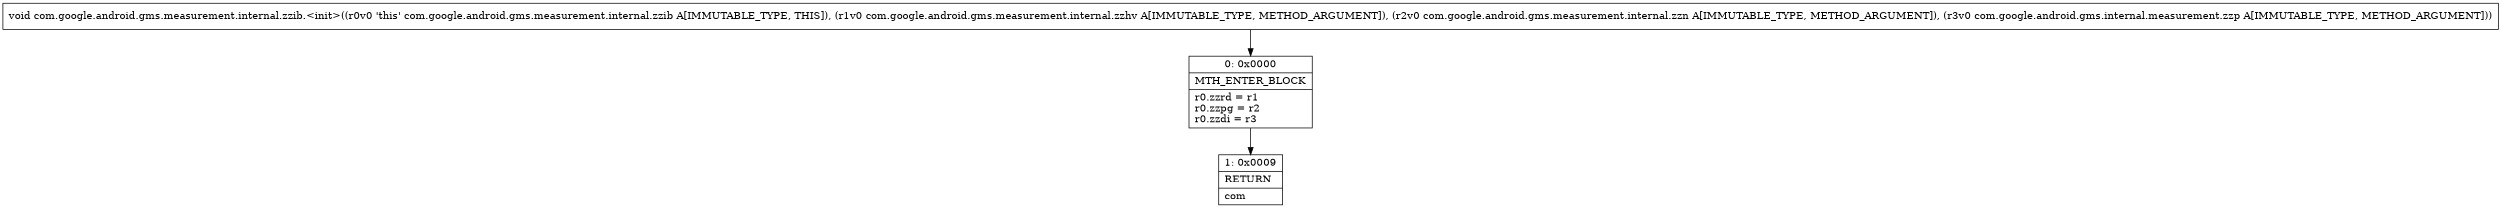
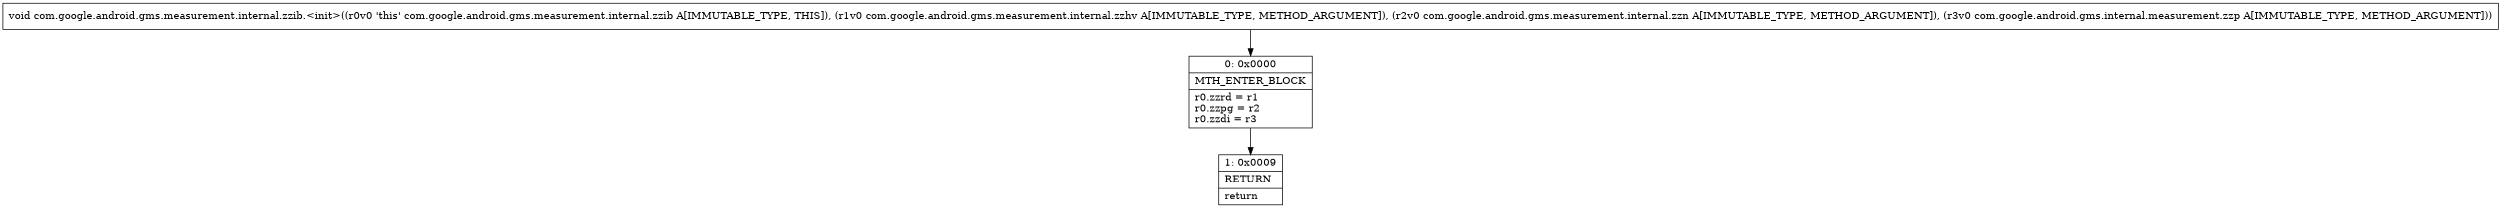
(1235, 196) -> (1241, 196)
